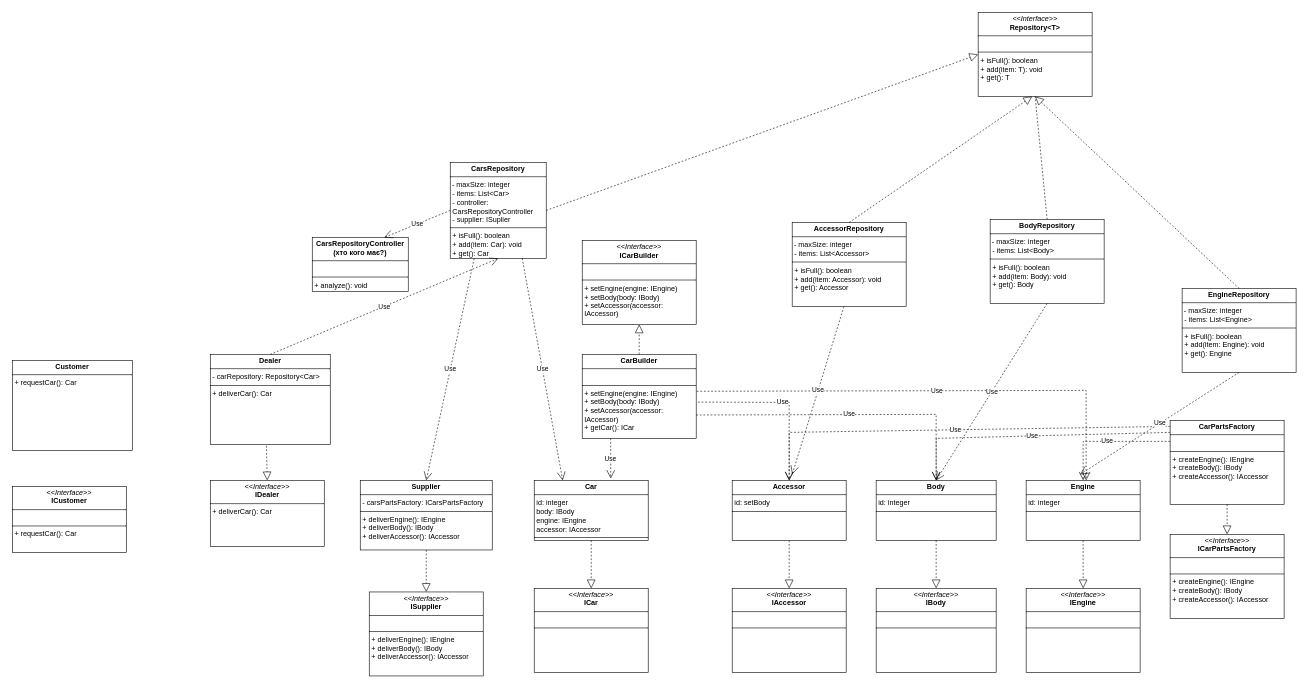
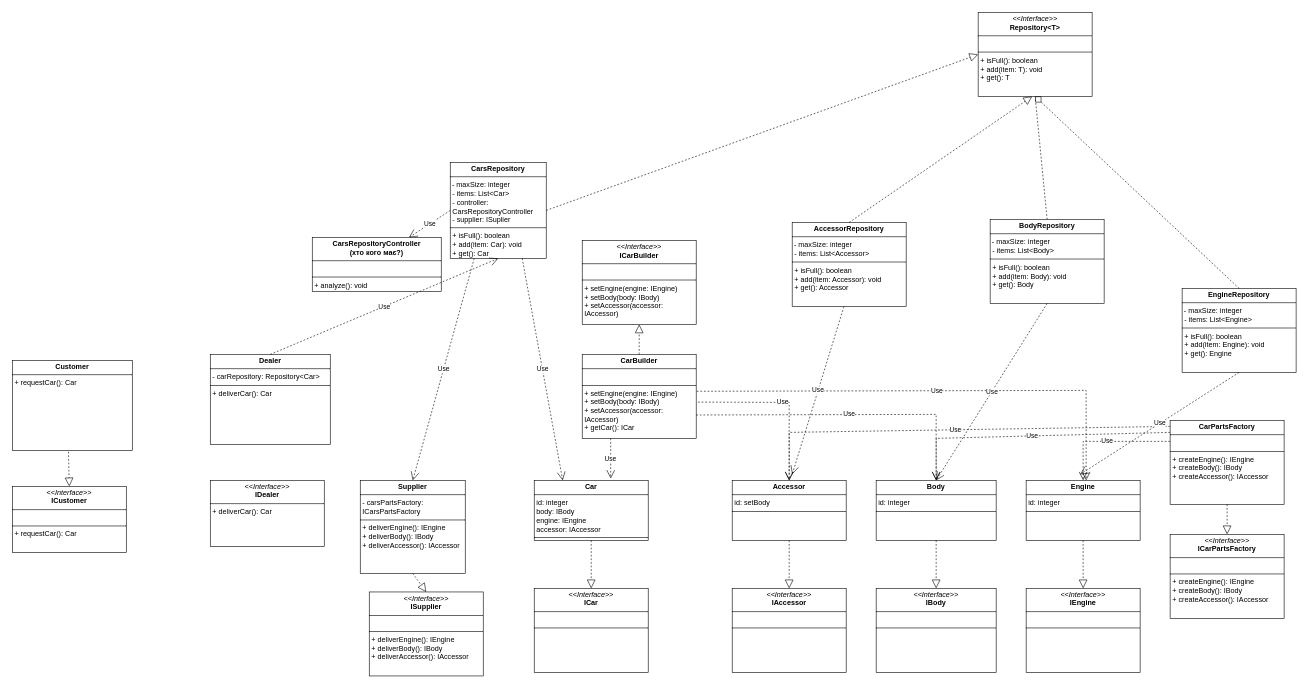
(1042, 103) -> (1042, 103)
(360, 264) -> (377, 264)
(267, 459) -> none
none -> (69, 465)
(426, 515) -> (413, 527)
